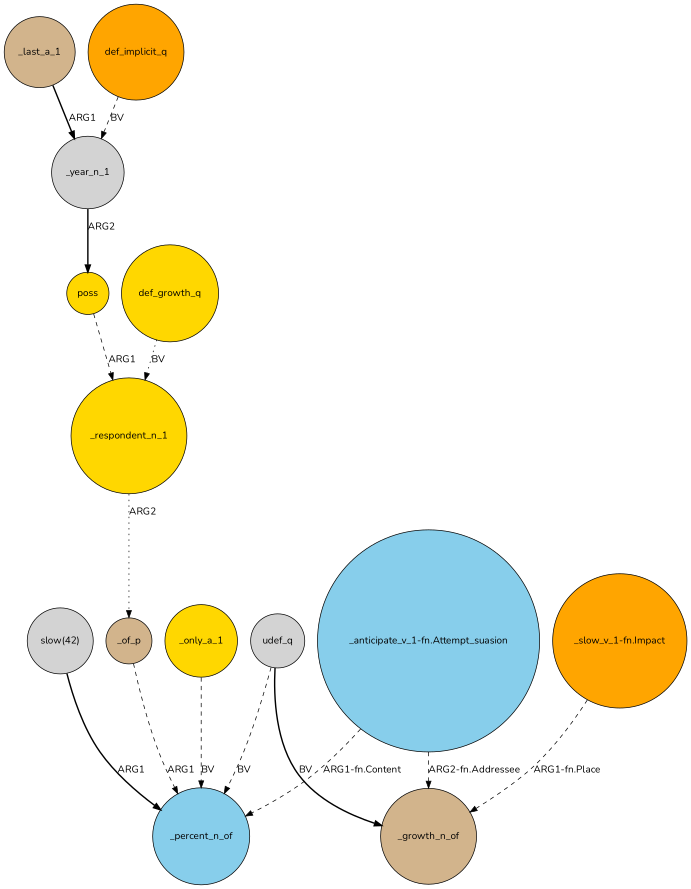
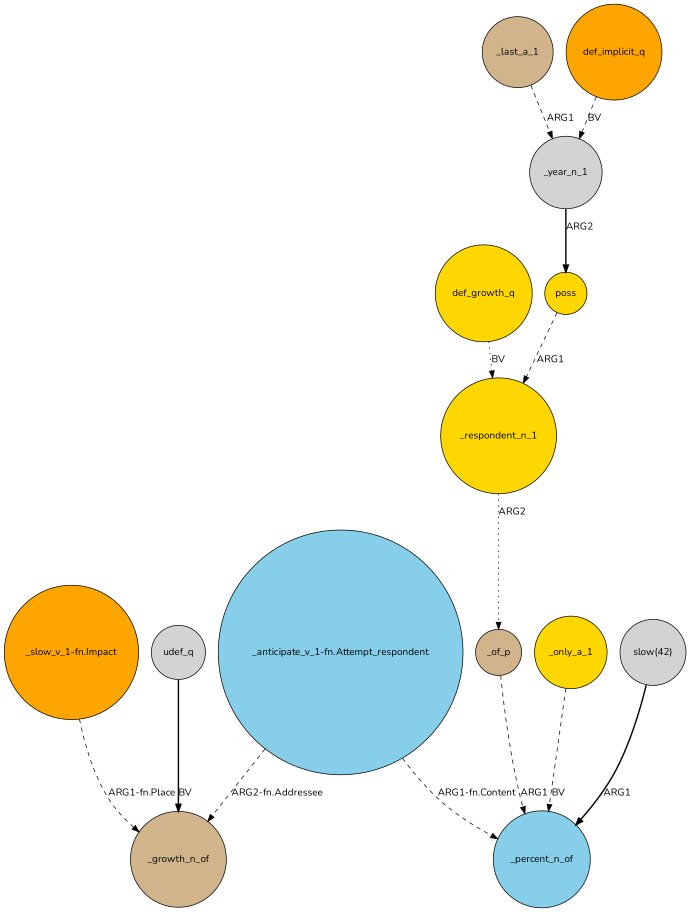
(62, 109) -> (540, 109)
(429, 641) -> (341, 652)
(252, 728) -> none
